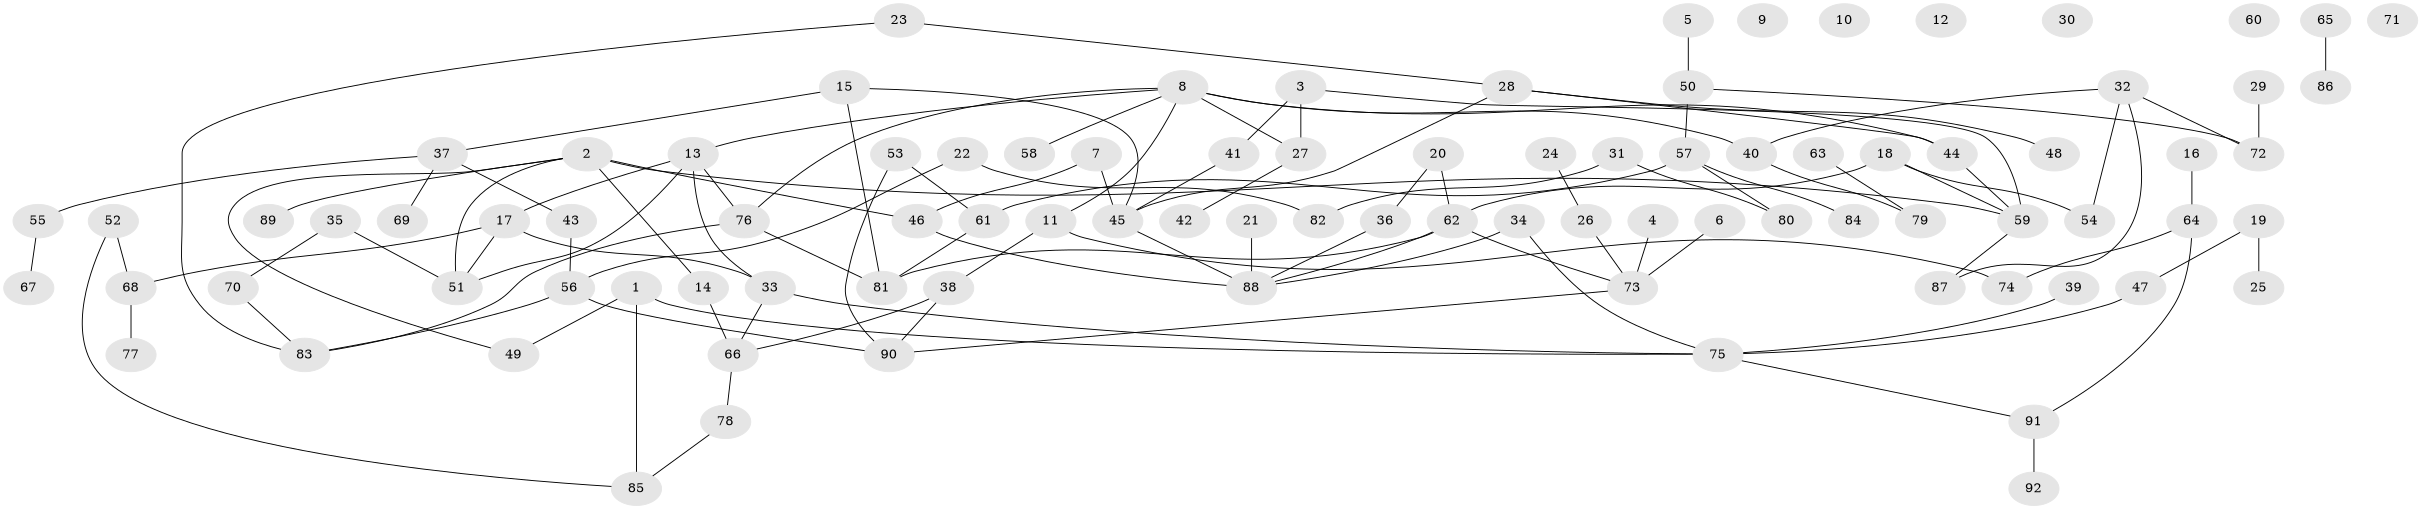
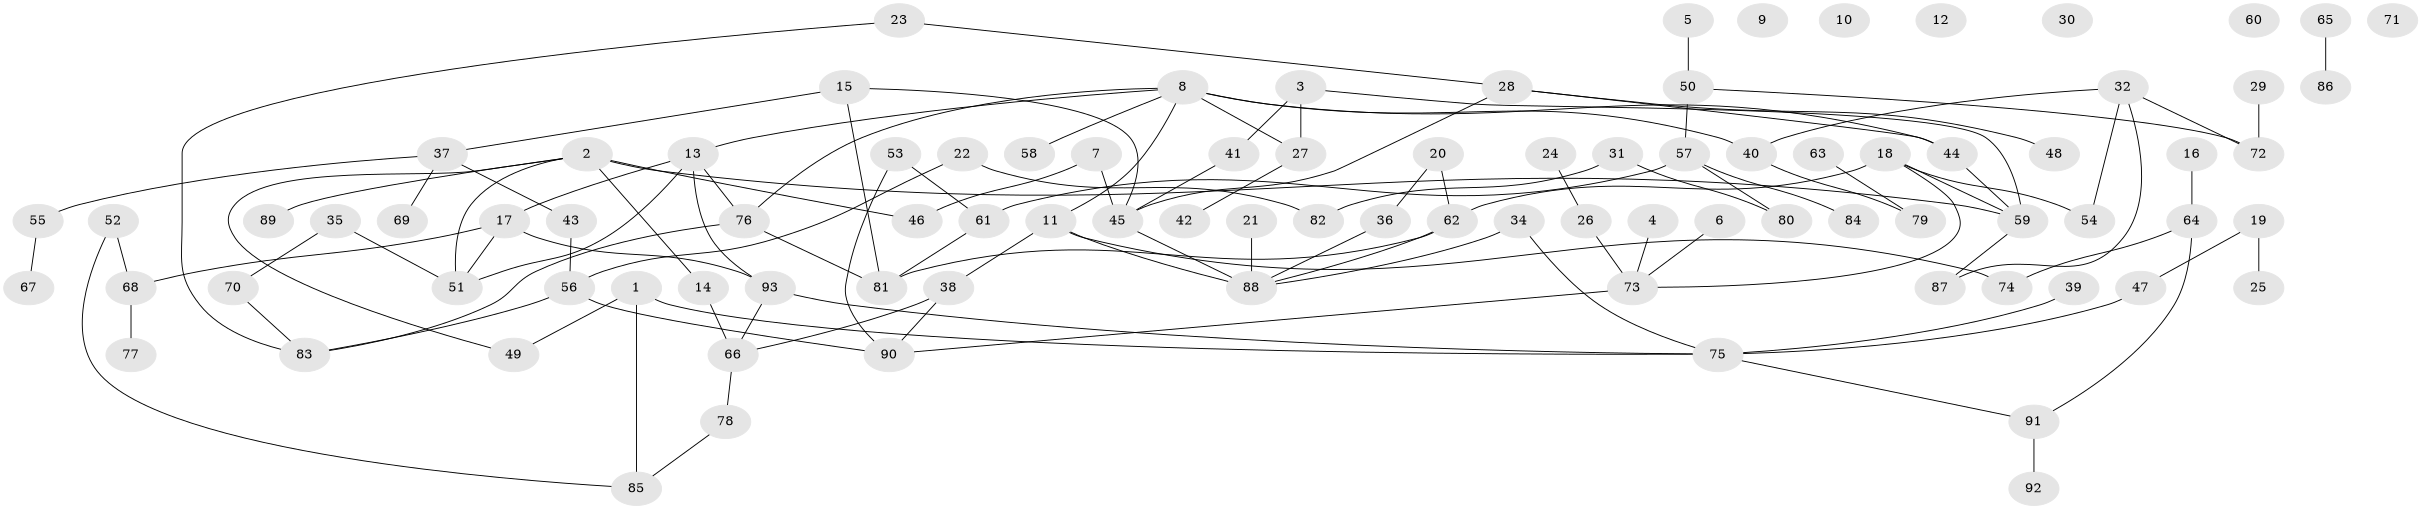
(1516, 249) -> (1859, 273)
(1080, 267) -> (1148, 259)
(770, 288) -> (770, 288)
